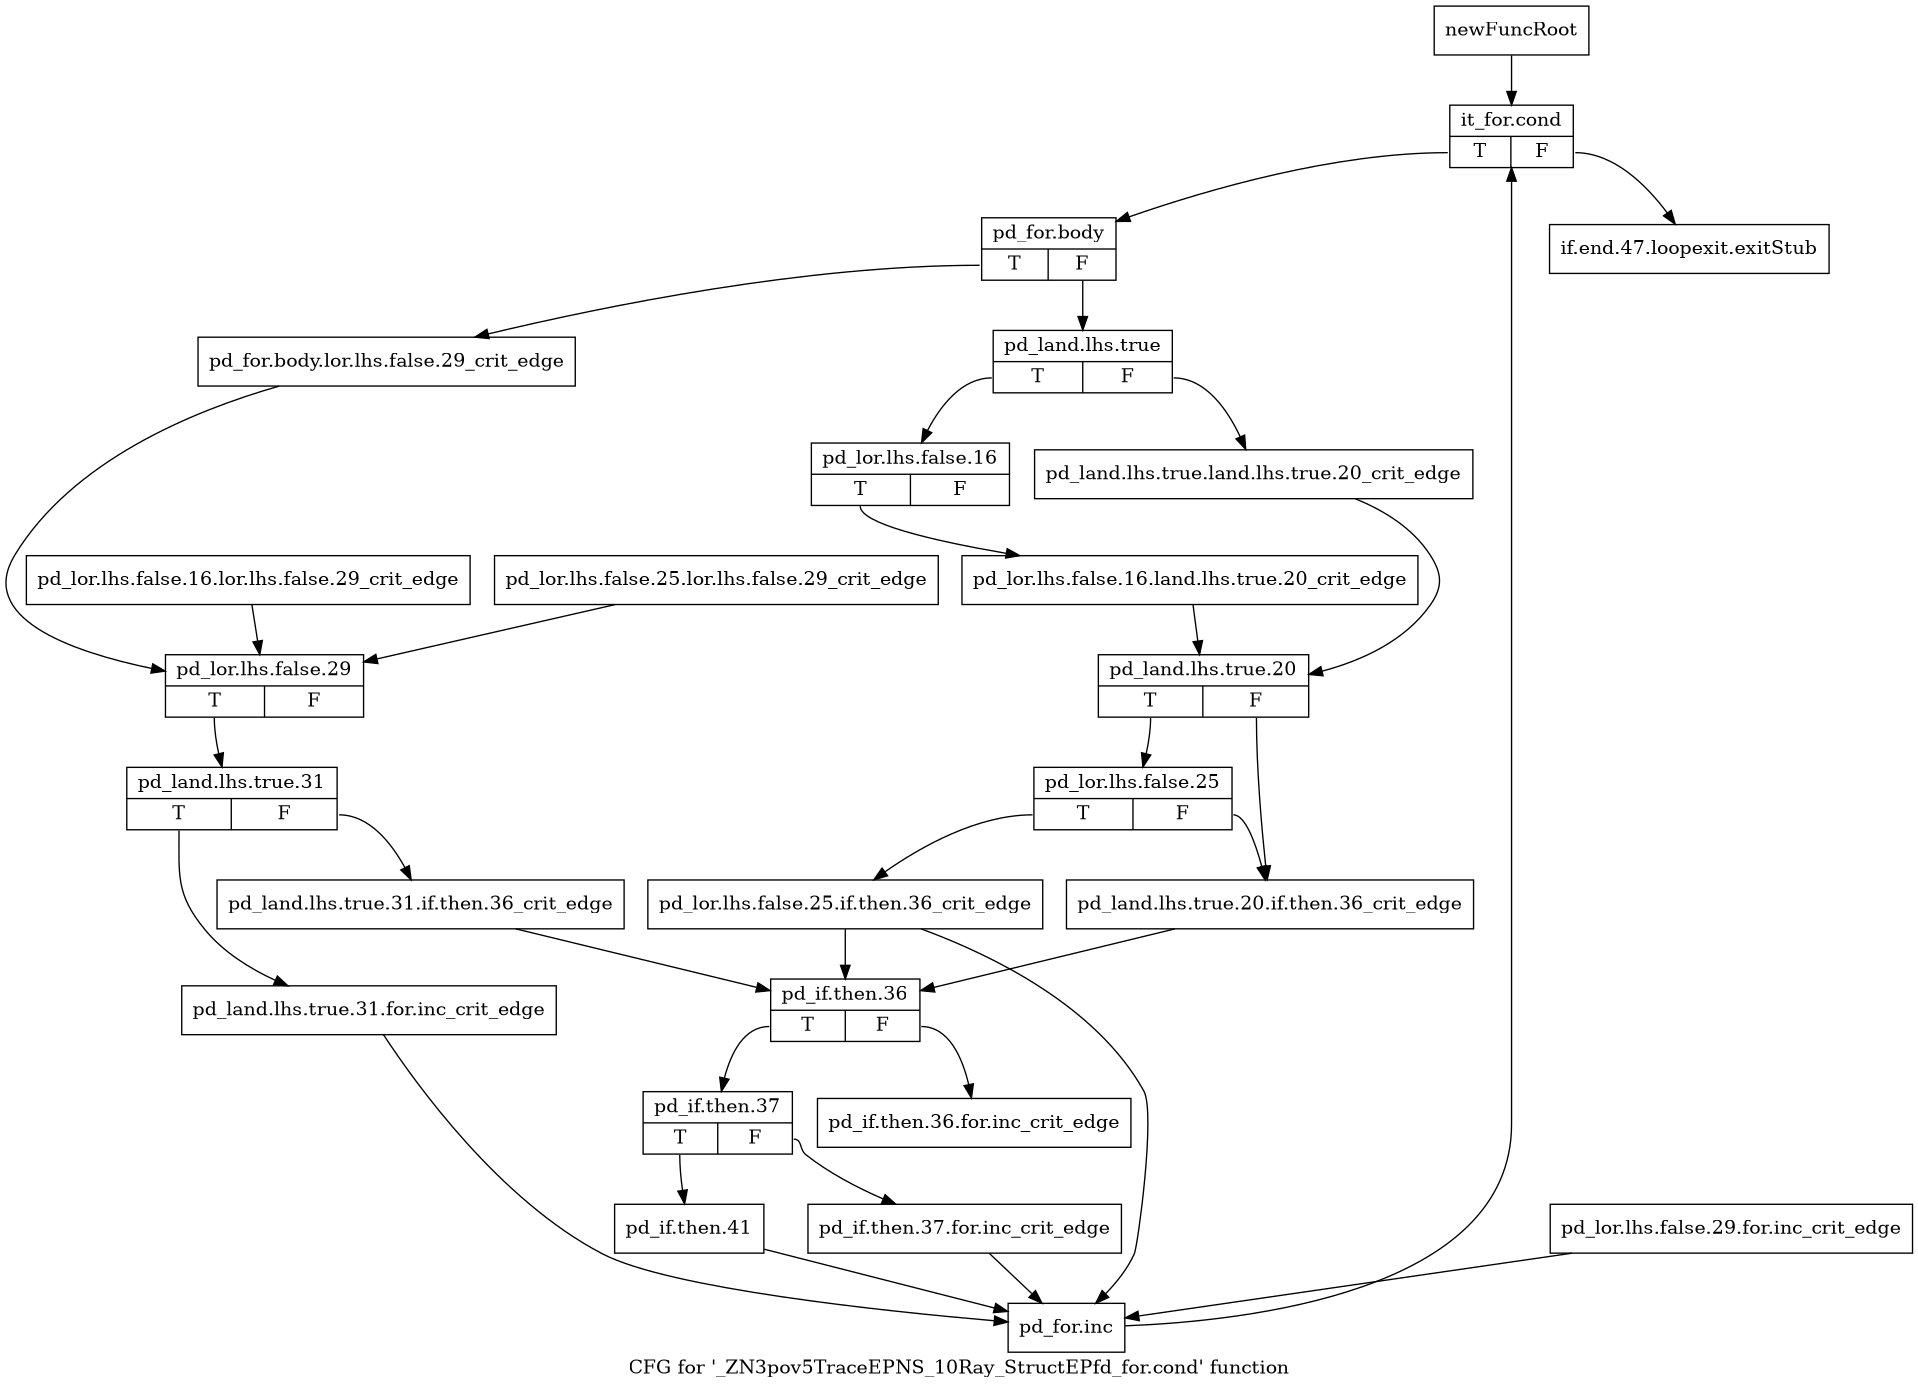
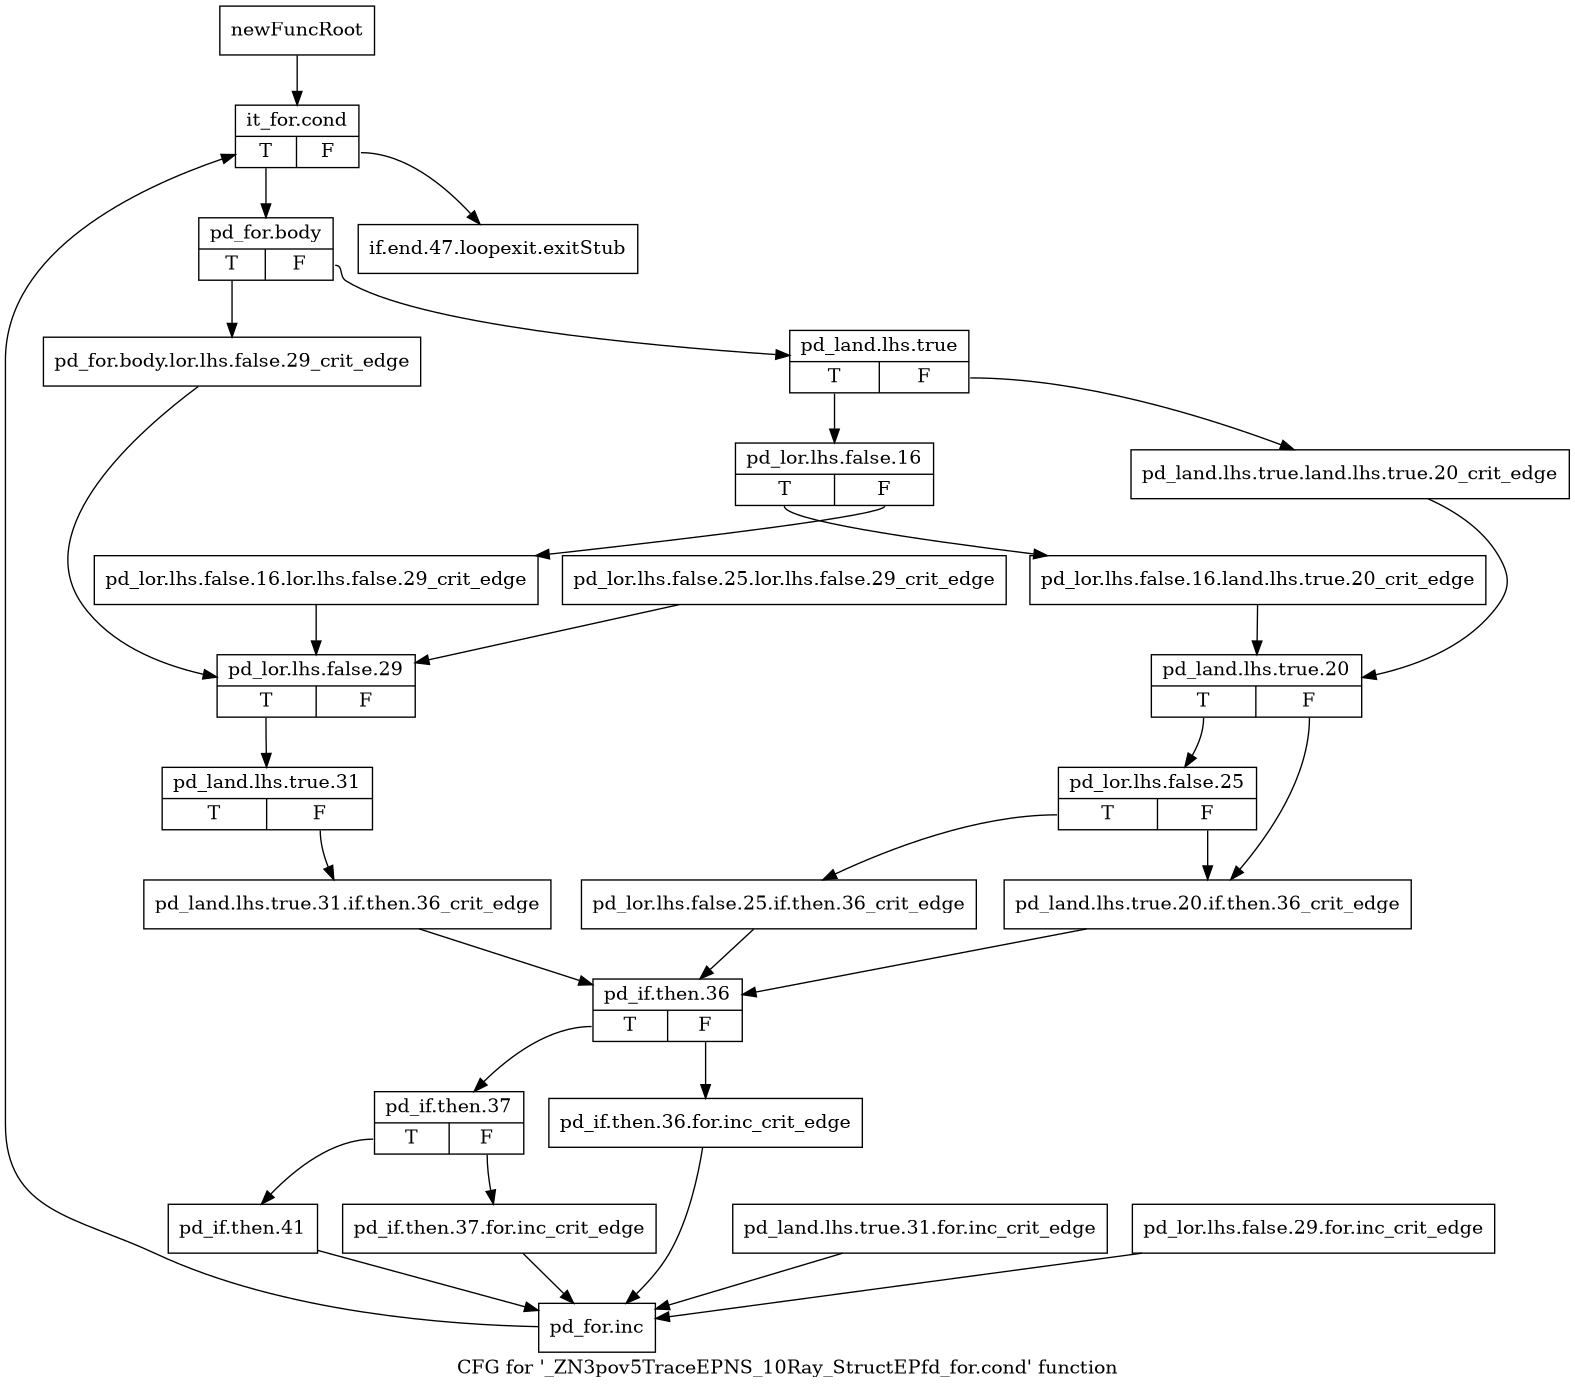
none -> (718, 534)
(199, 922) -> none
(1125, 1063) -> (682, 1227)
